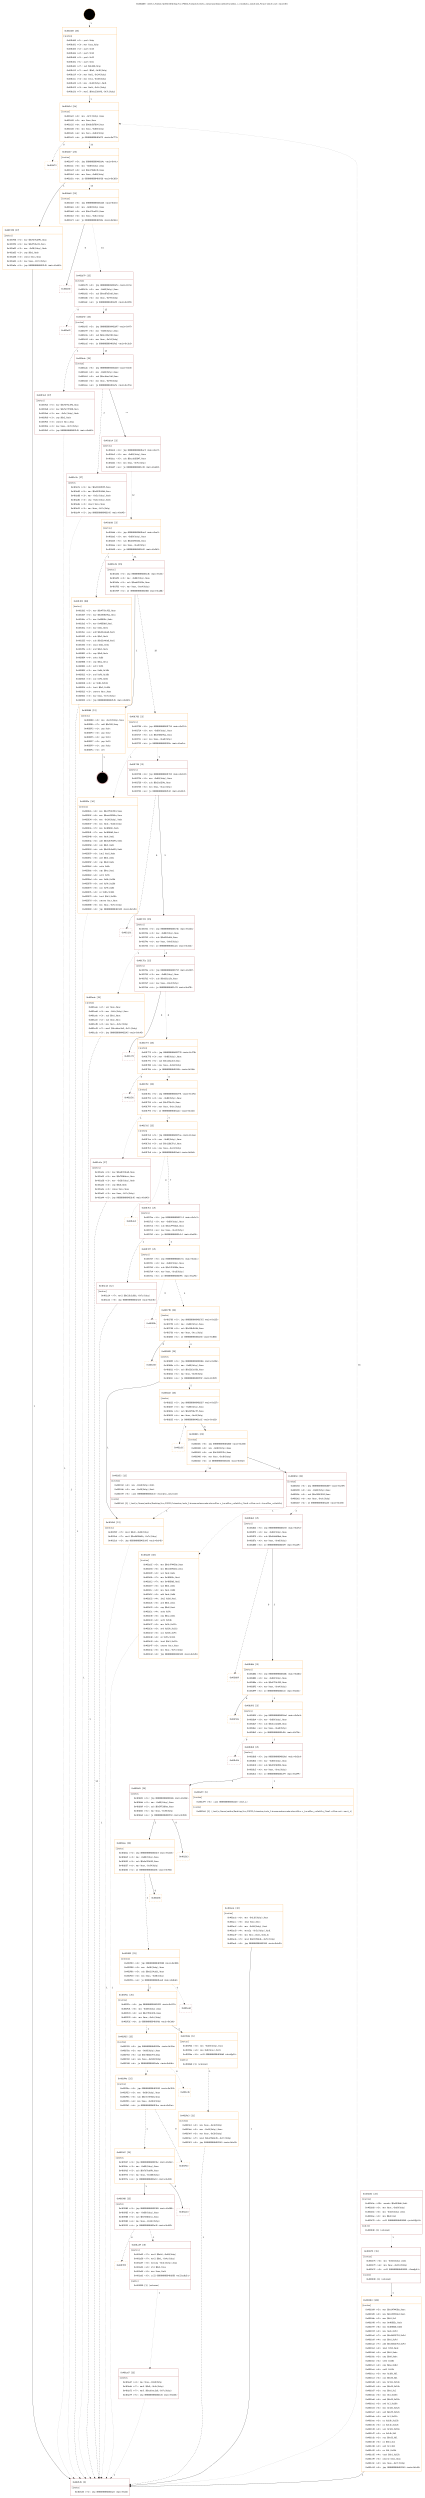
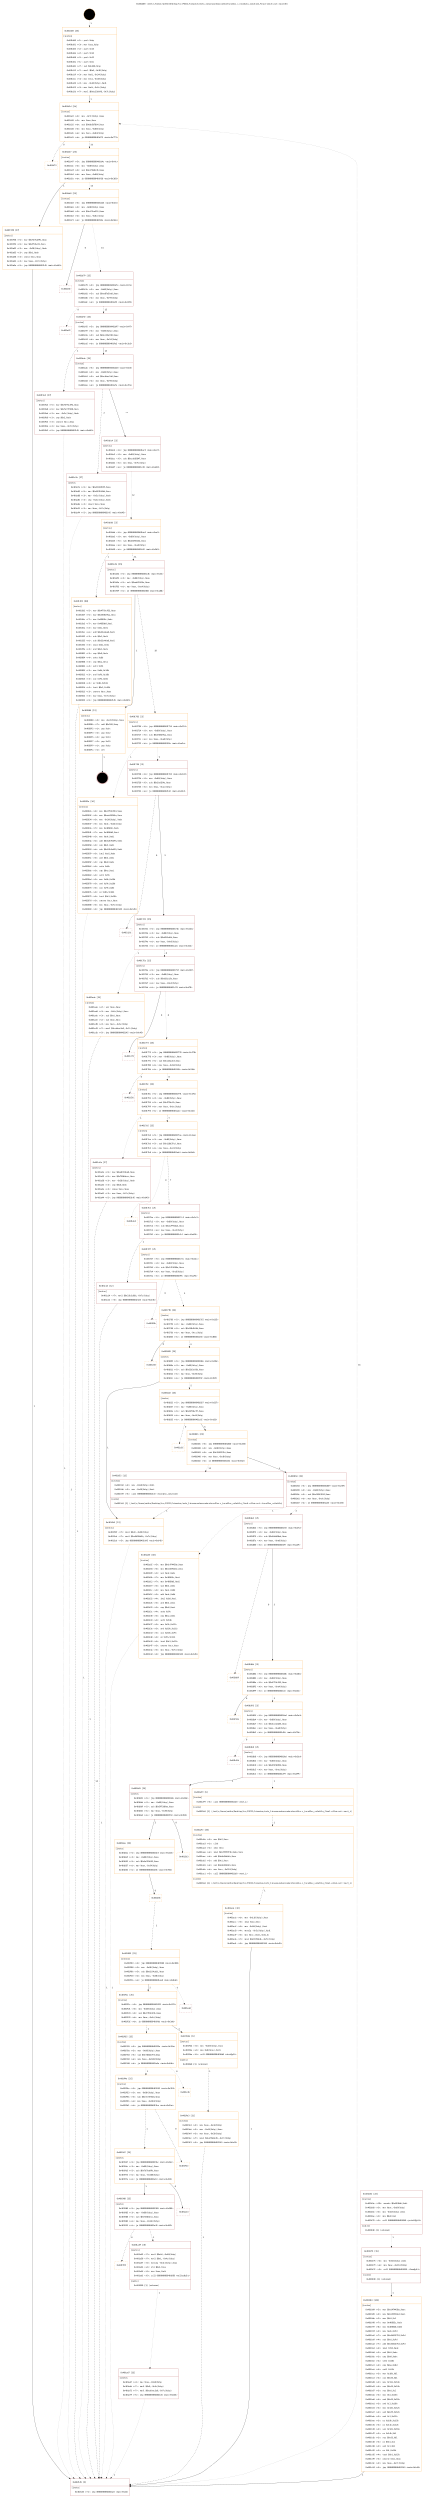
(170, 1241) -> none
none -> (273, 1857)
(146, 1911) -> (153, 1925)
